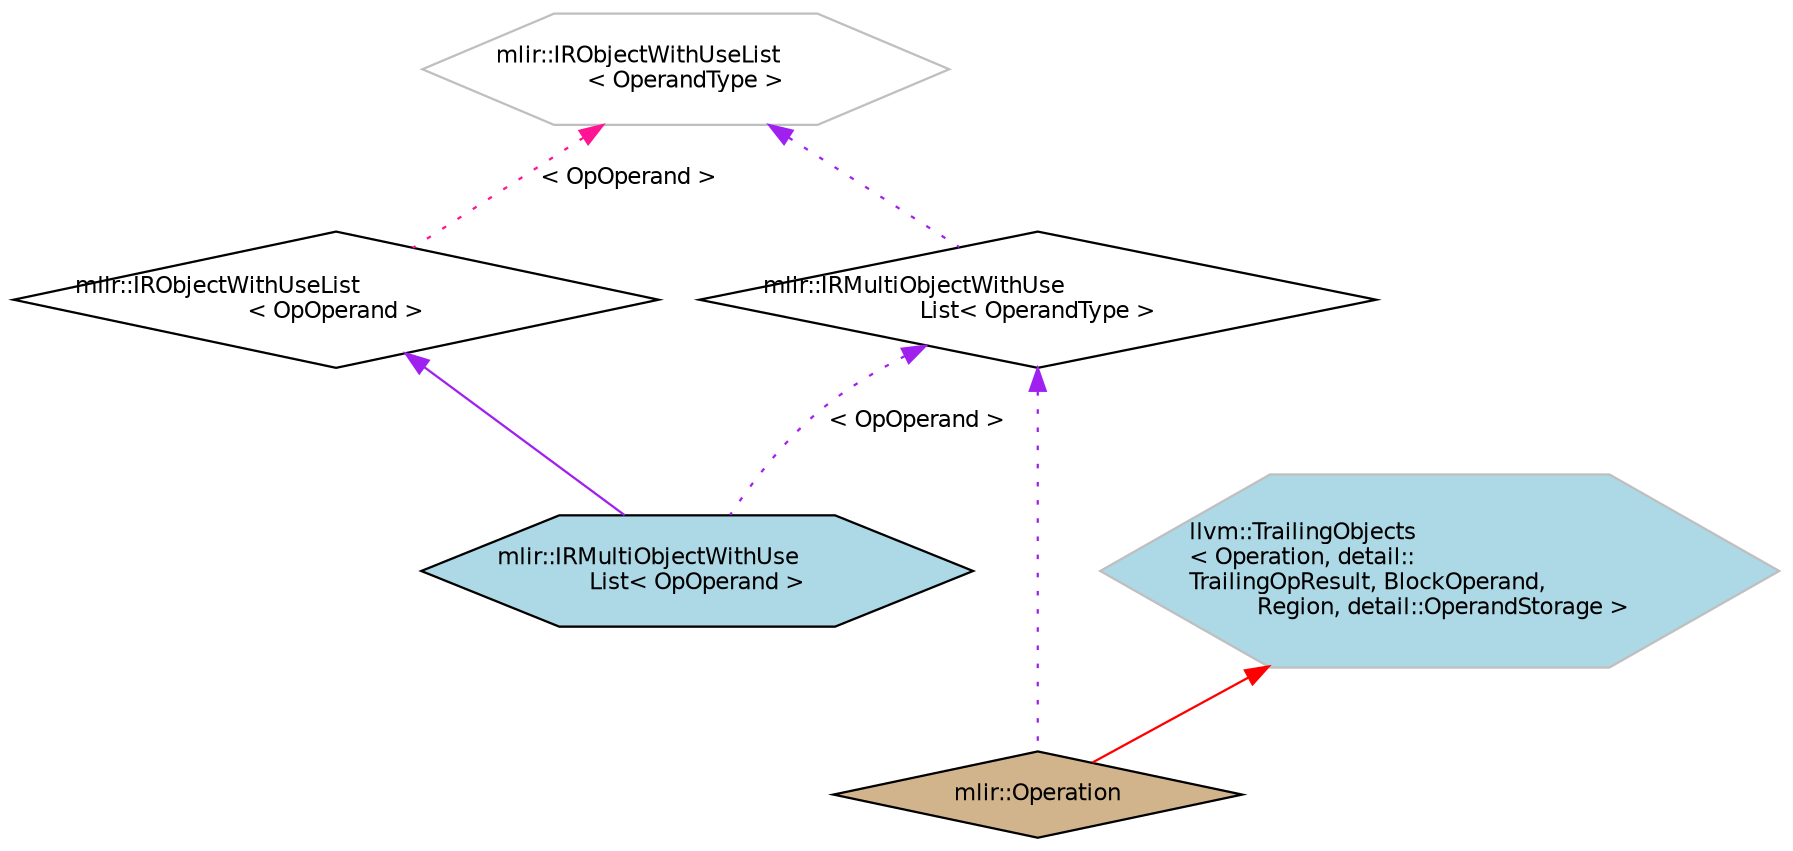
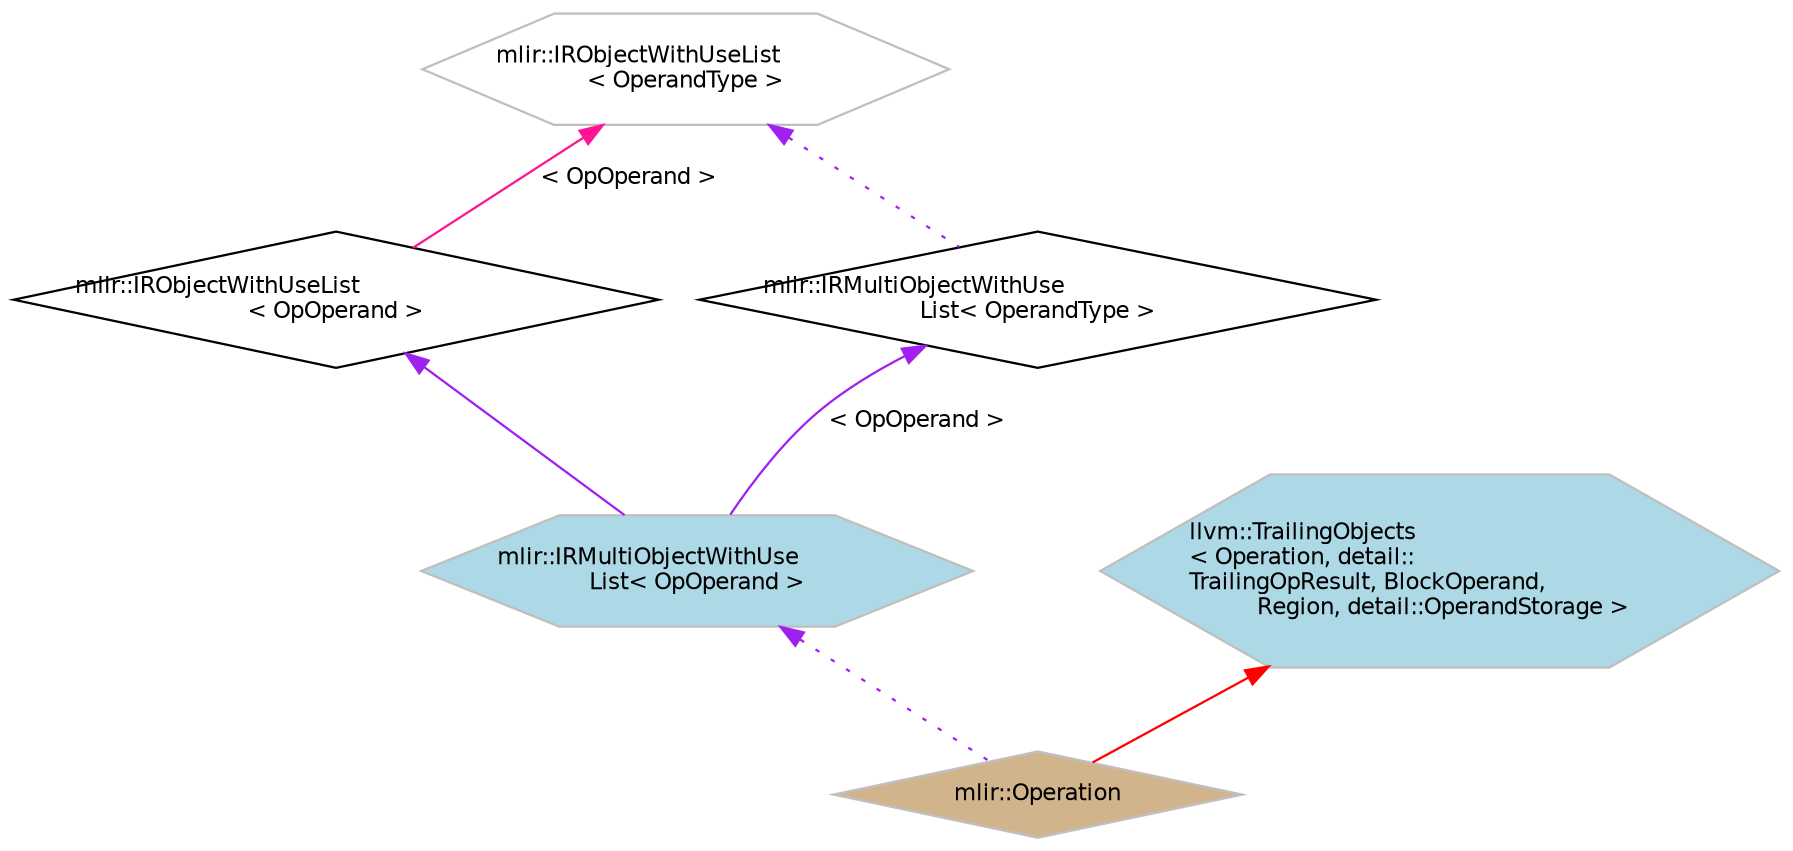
(498, 193) -> (498, 193)
(806, 423) -> (806, 423)
(697, 571) -> (697, 571)
(1038, 571) -> (895, 700)
(1038, 795) -> (1038, 795)
